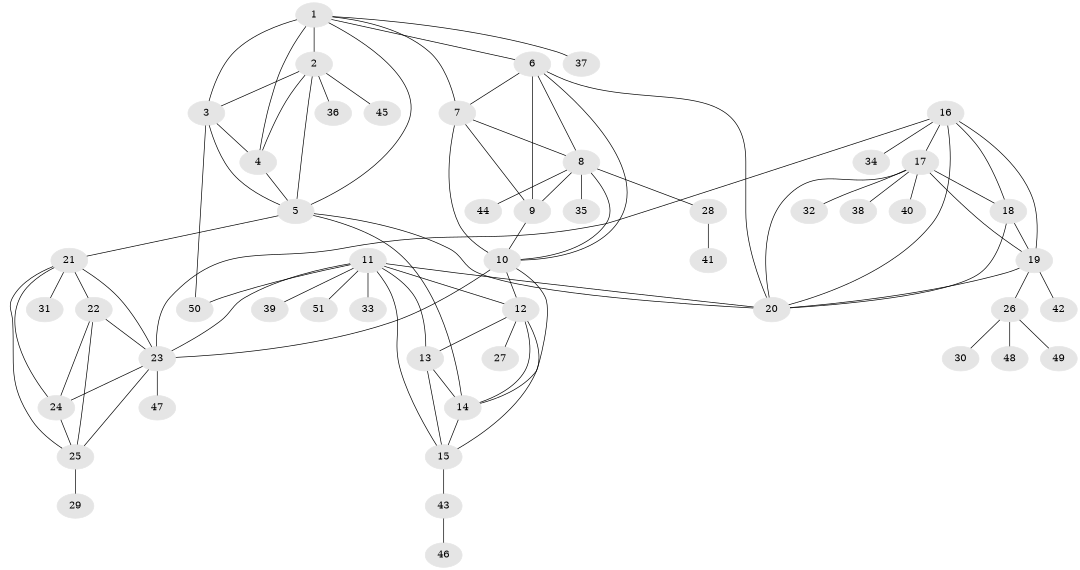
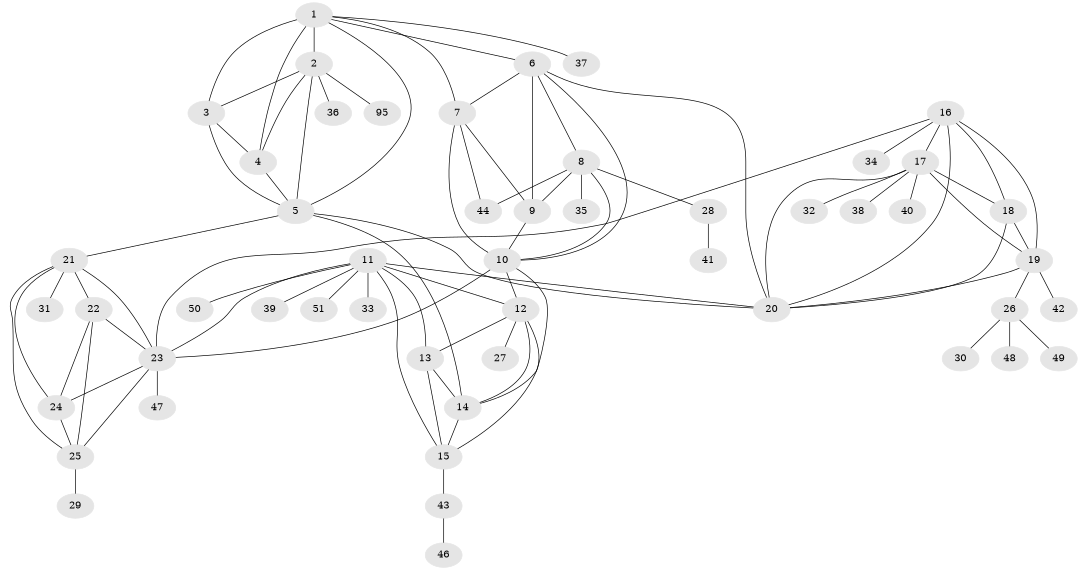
(382, 113) -> (382, 113)
(519, 138) -> (470, 162)
(201, 211) -> none
